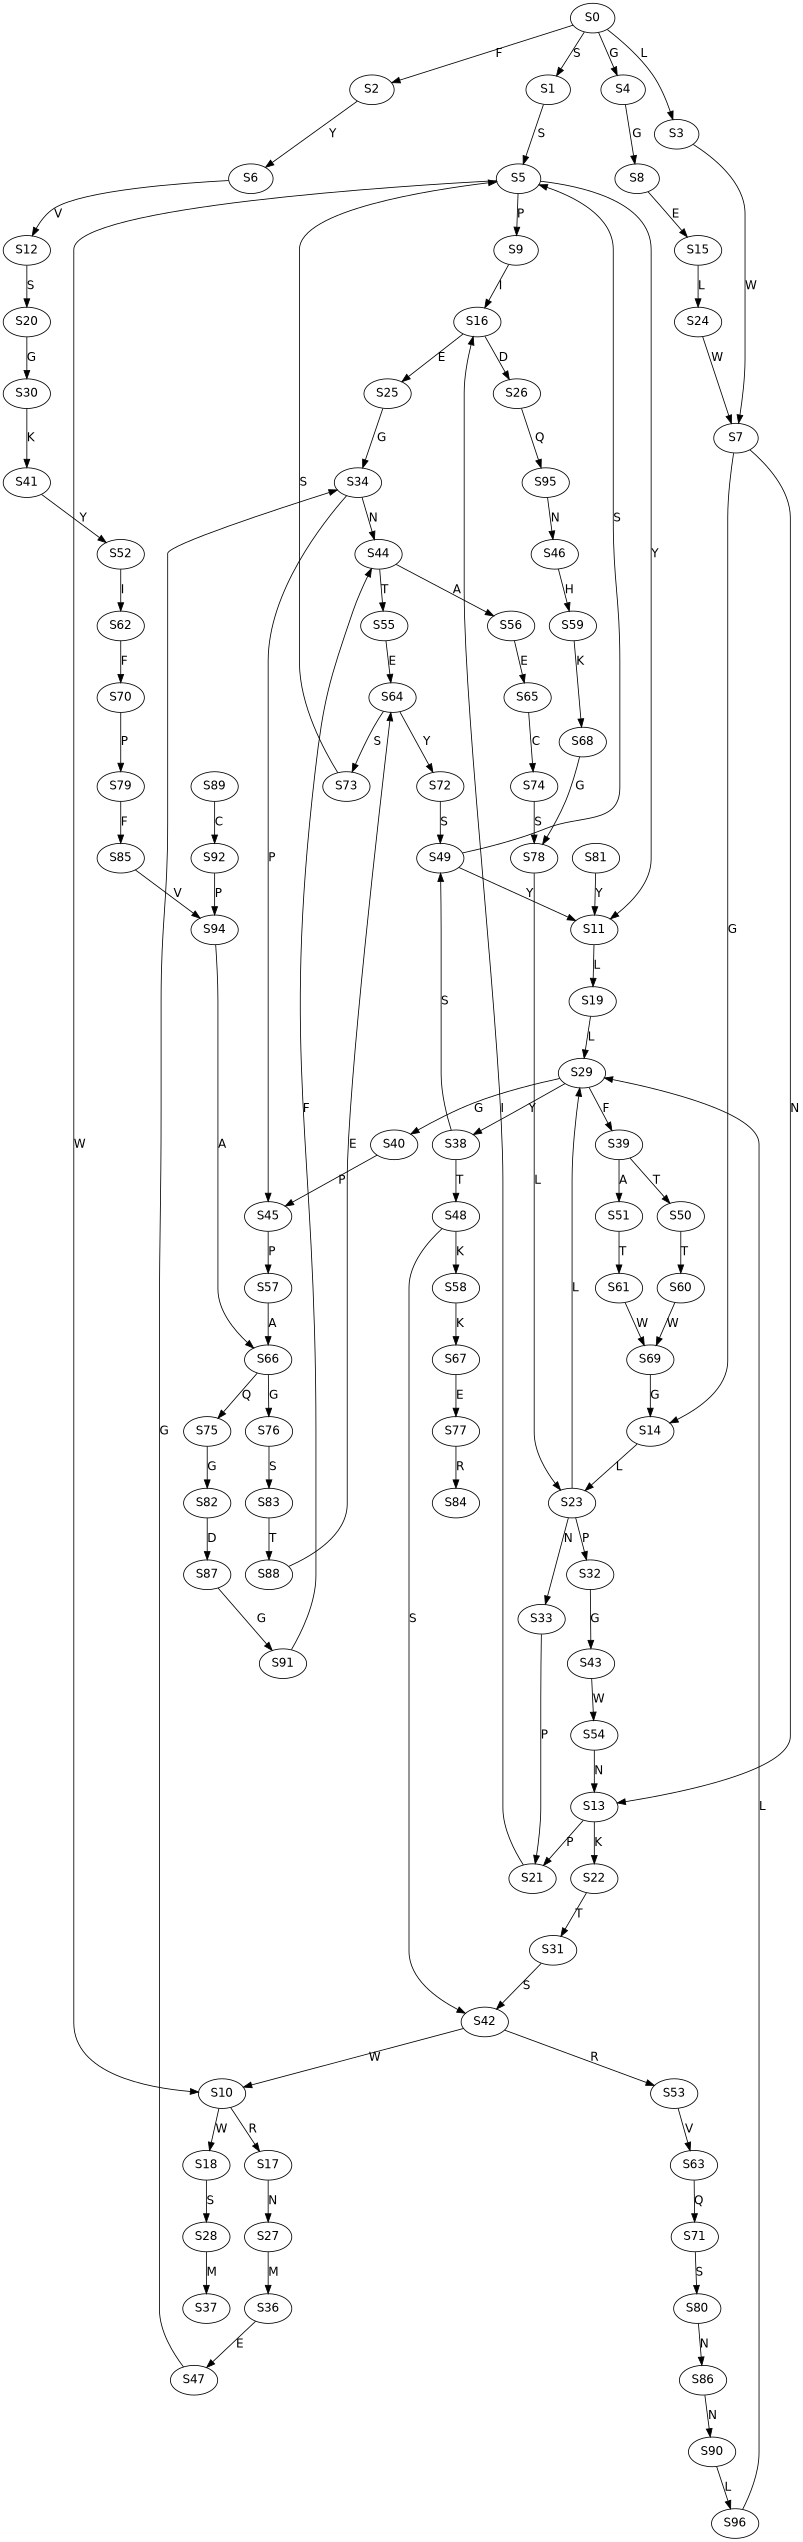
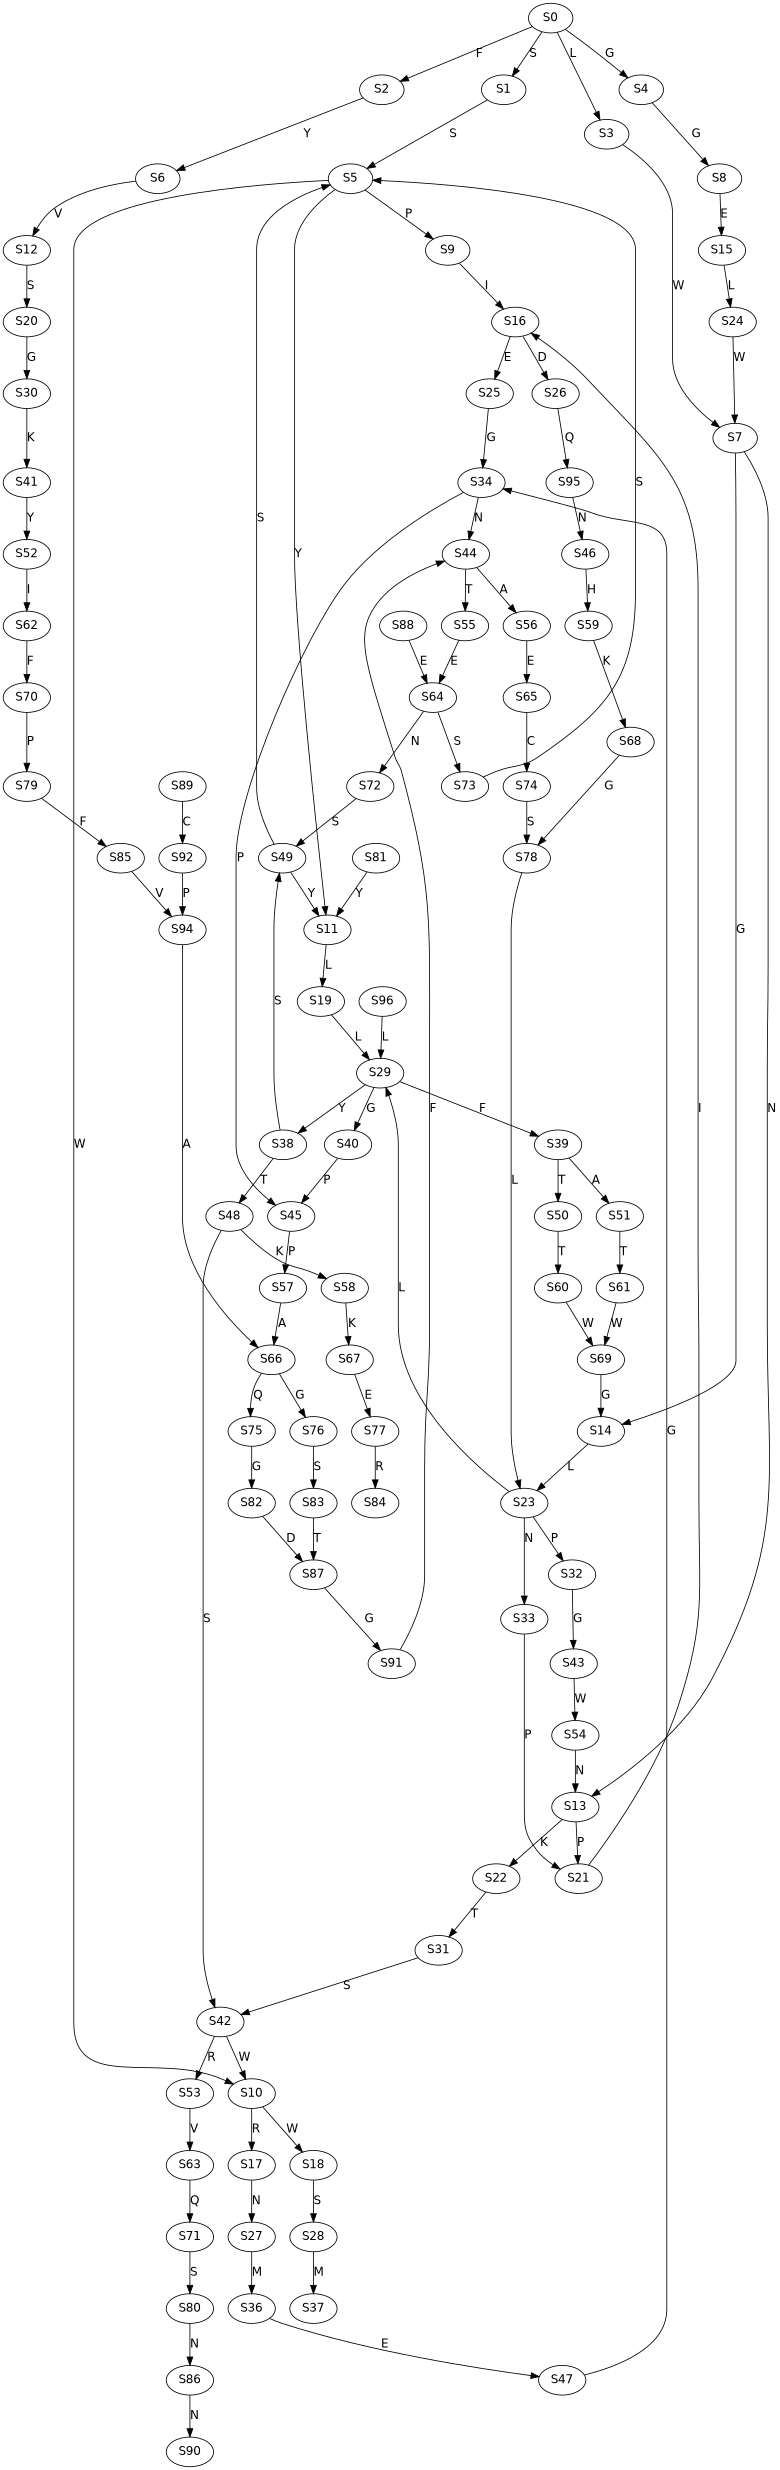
(427, 742) -> (415, 742)
(269, 1535) -> (313, 1535)
(722, 2484) -> none
